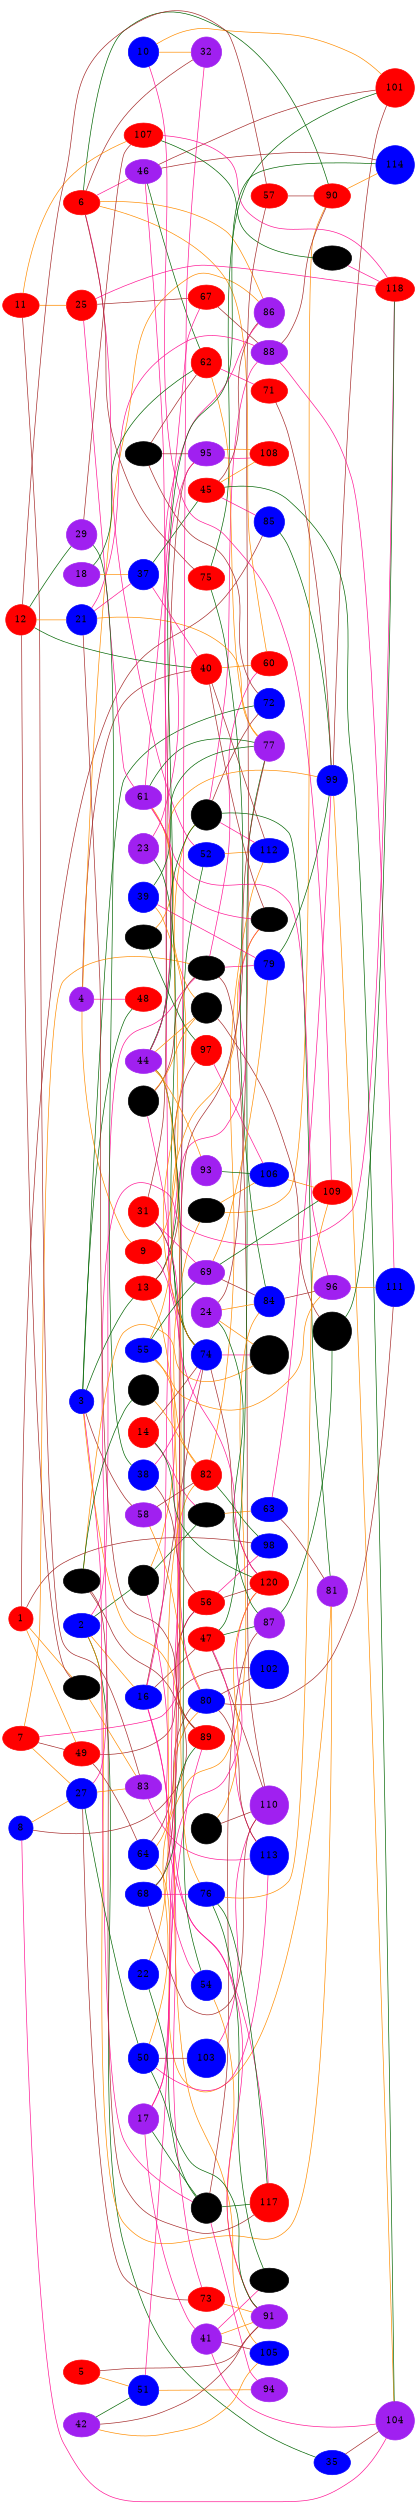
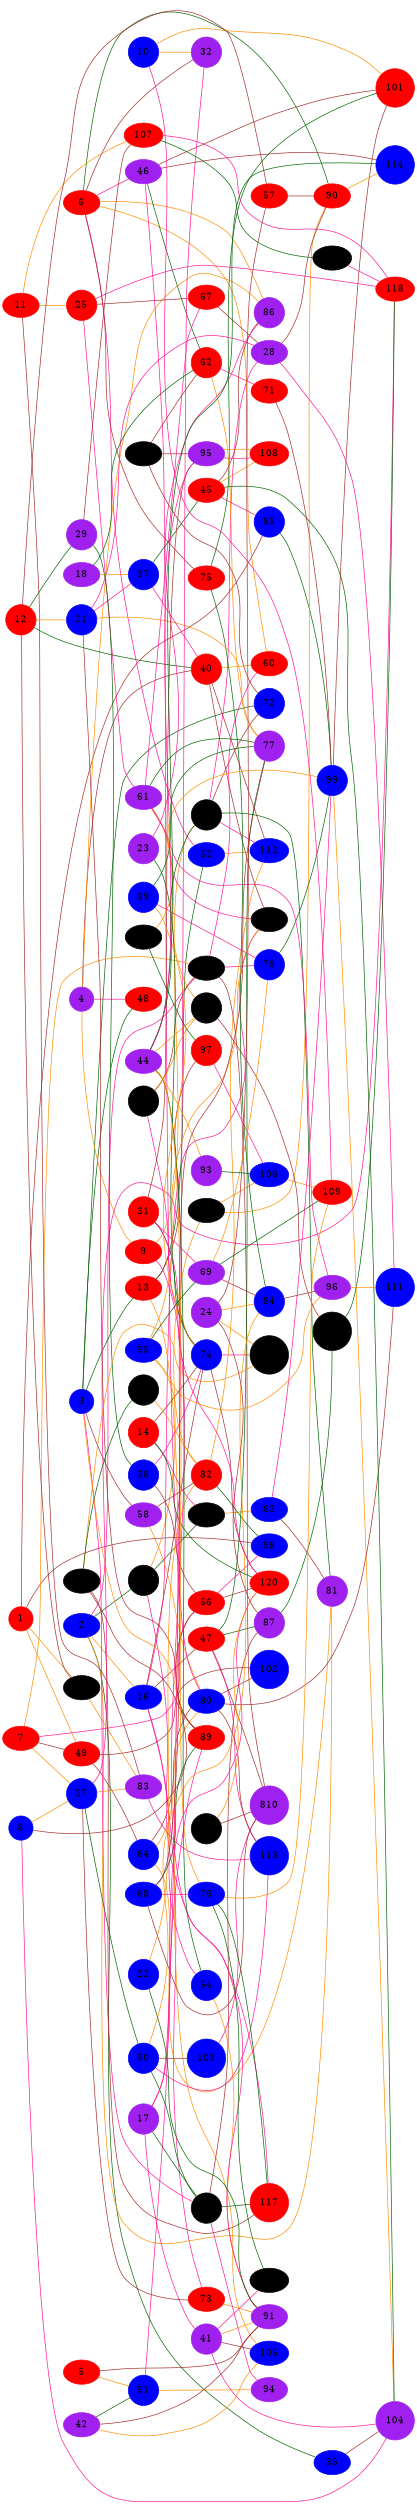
(269, 353) -> (269, 353)
(238, 1468) -> (238, 1468)
(269, 1805) -> (269, 1805)
